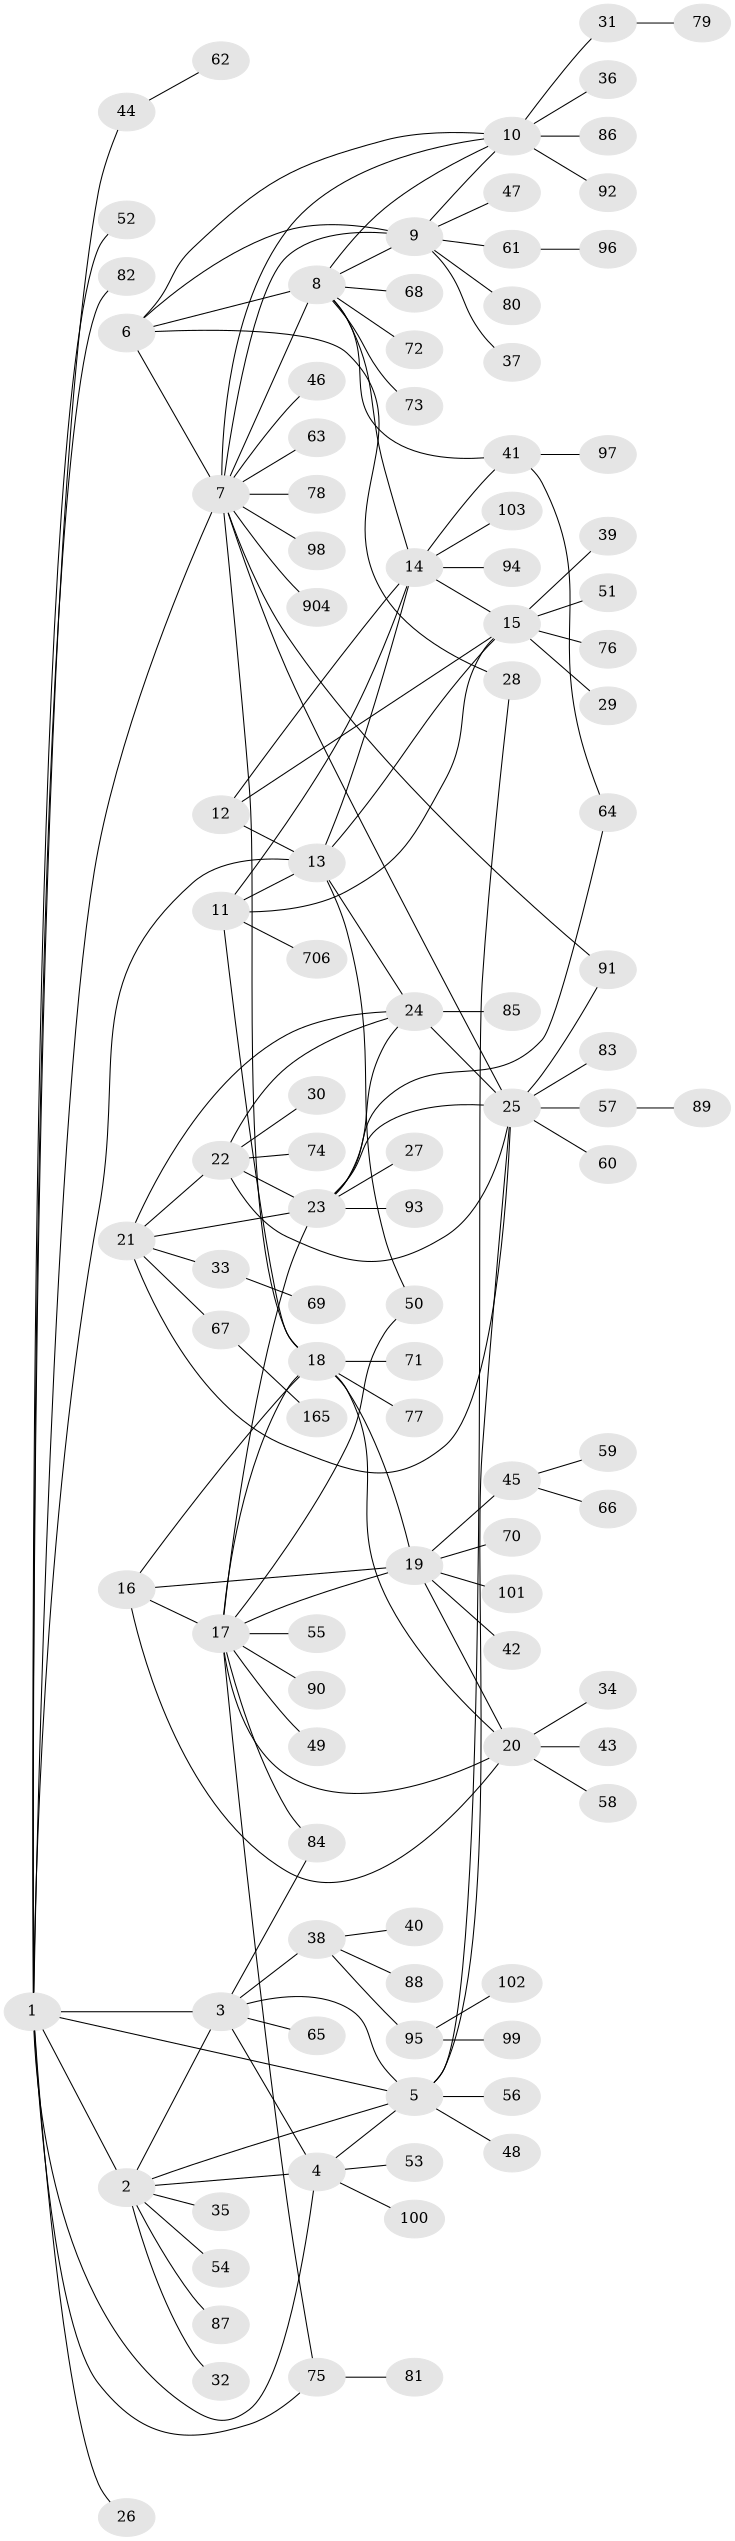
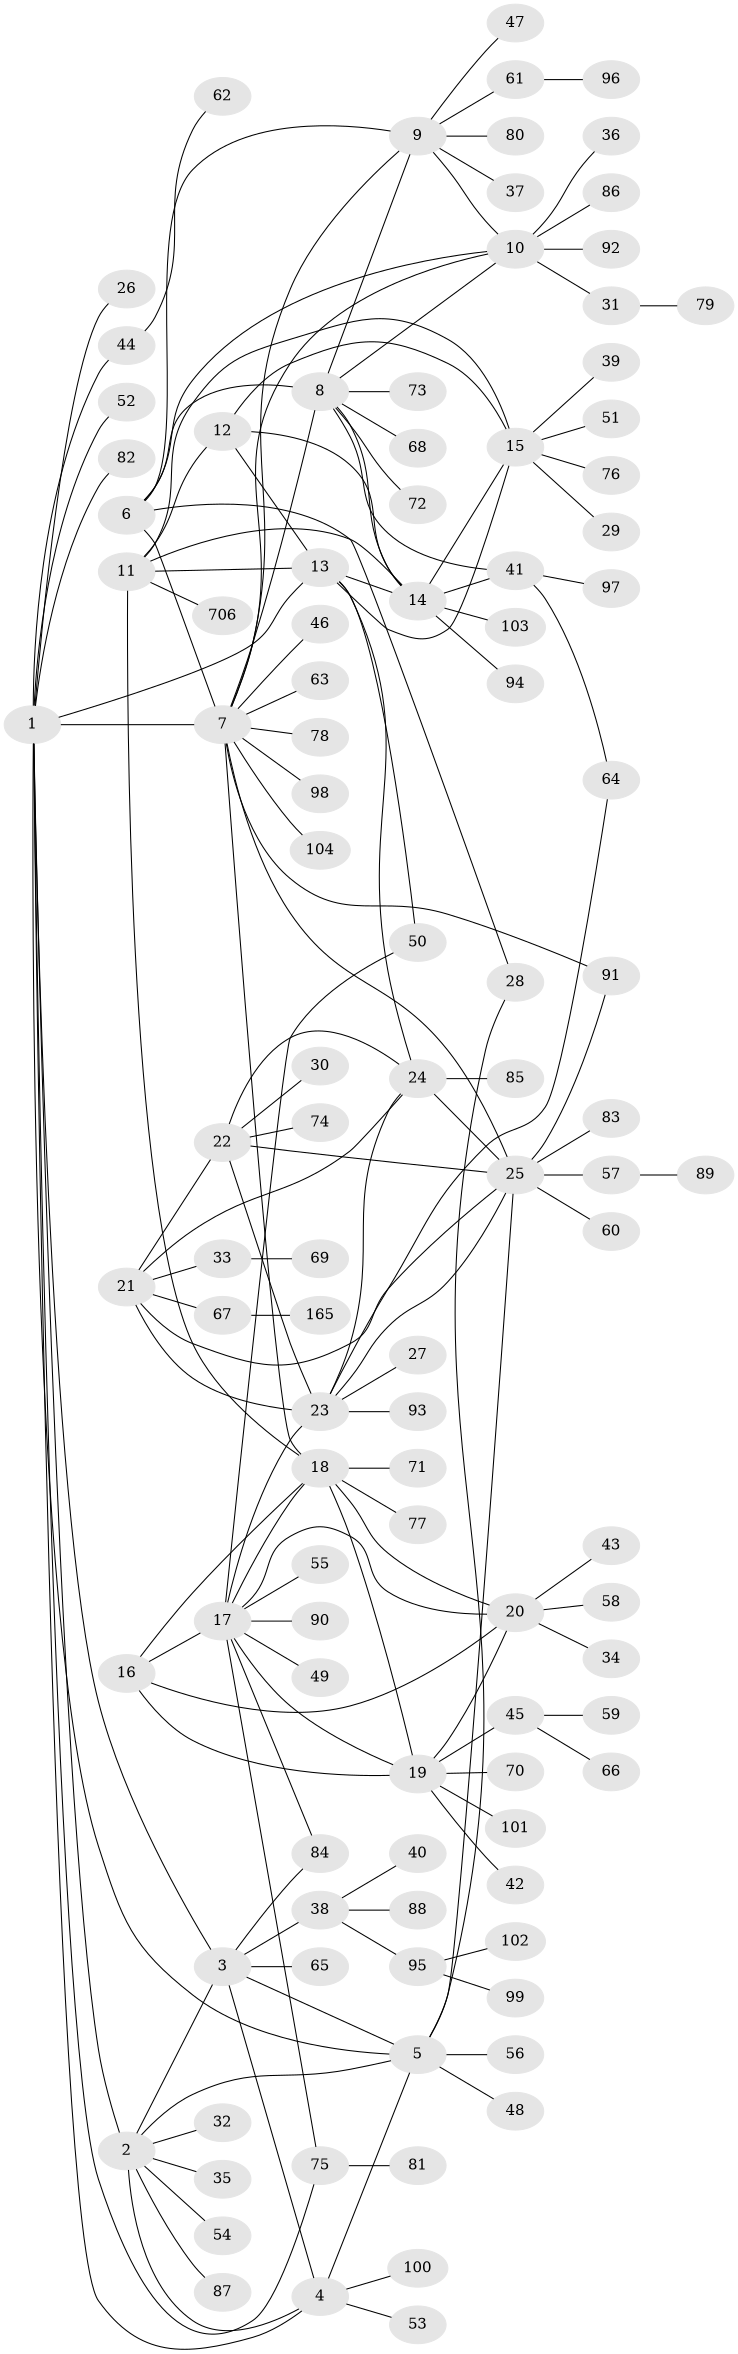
none -> (176, 499)
(317, 607) -> (320, 850)
